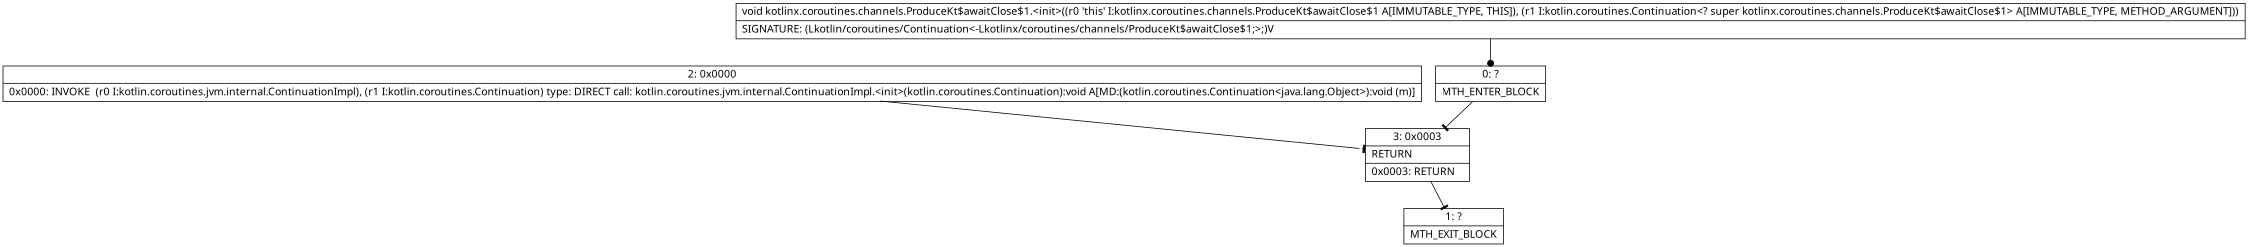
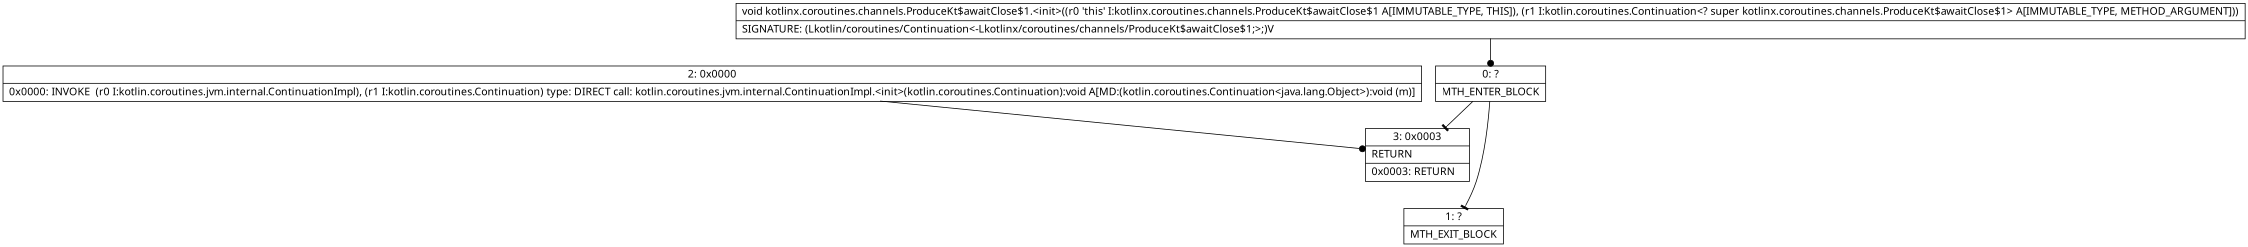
(1120, 125) -> (1120, 125)
(1437, 193) -> (1483, 155)
